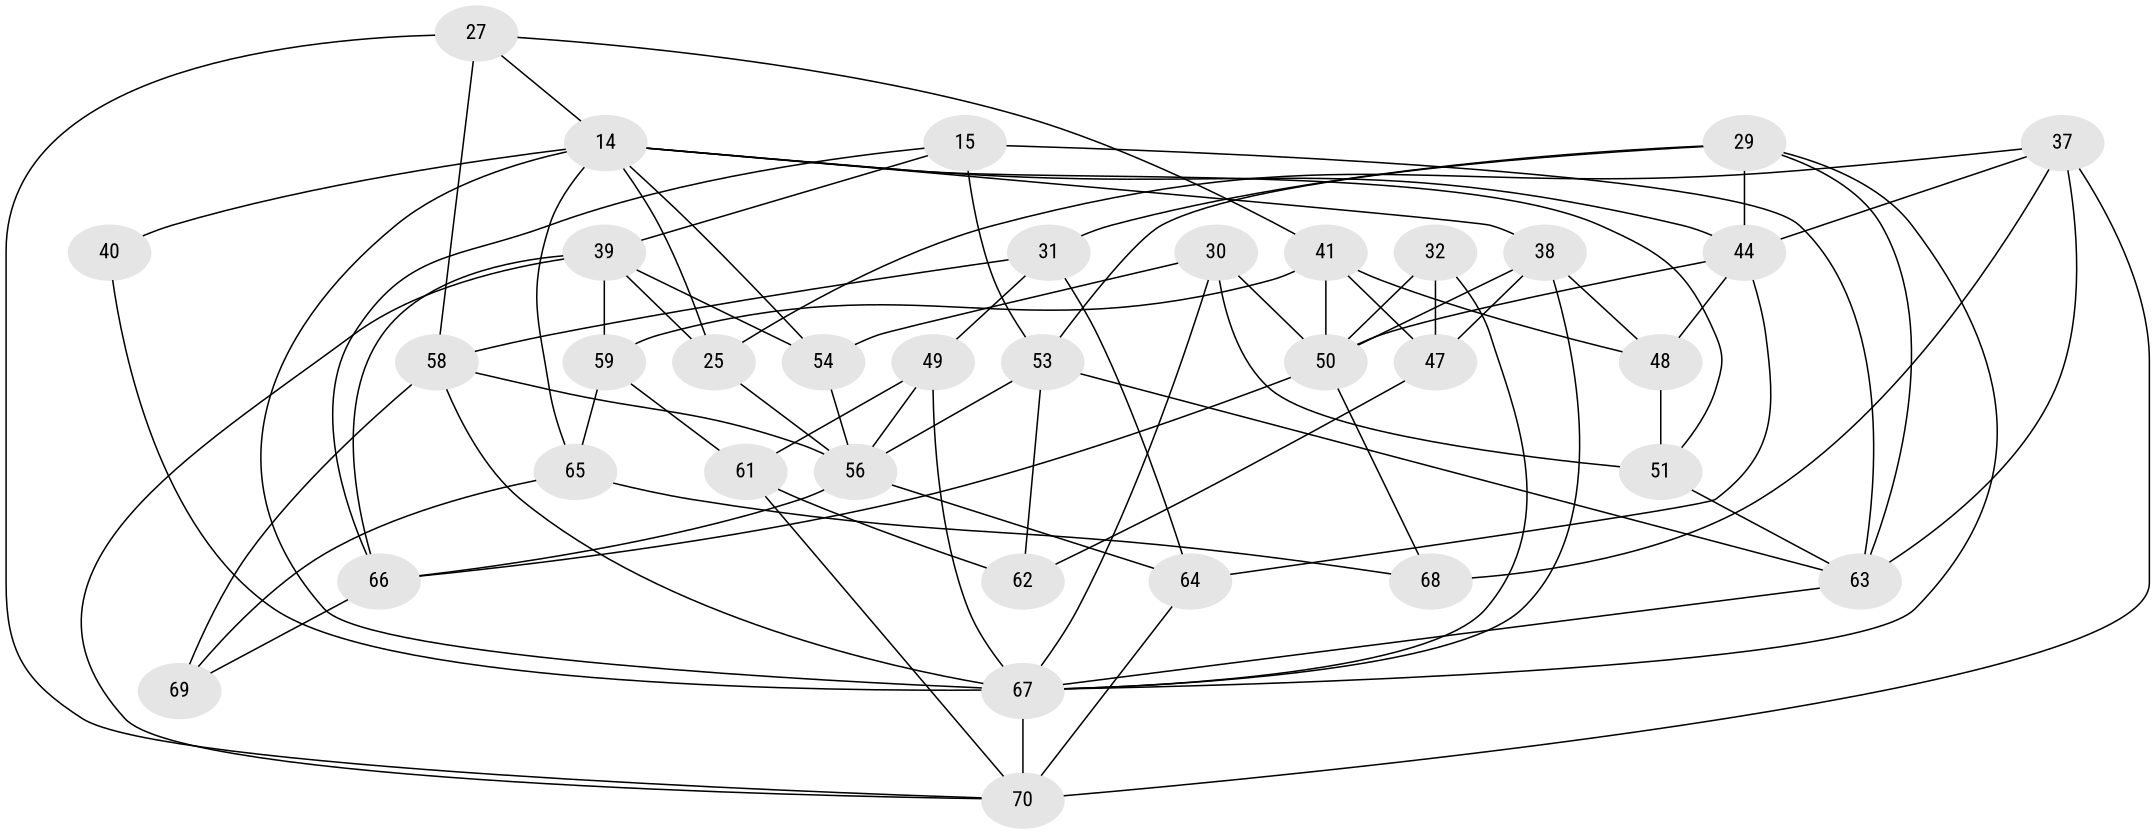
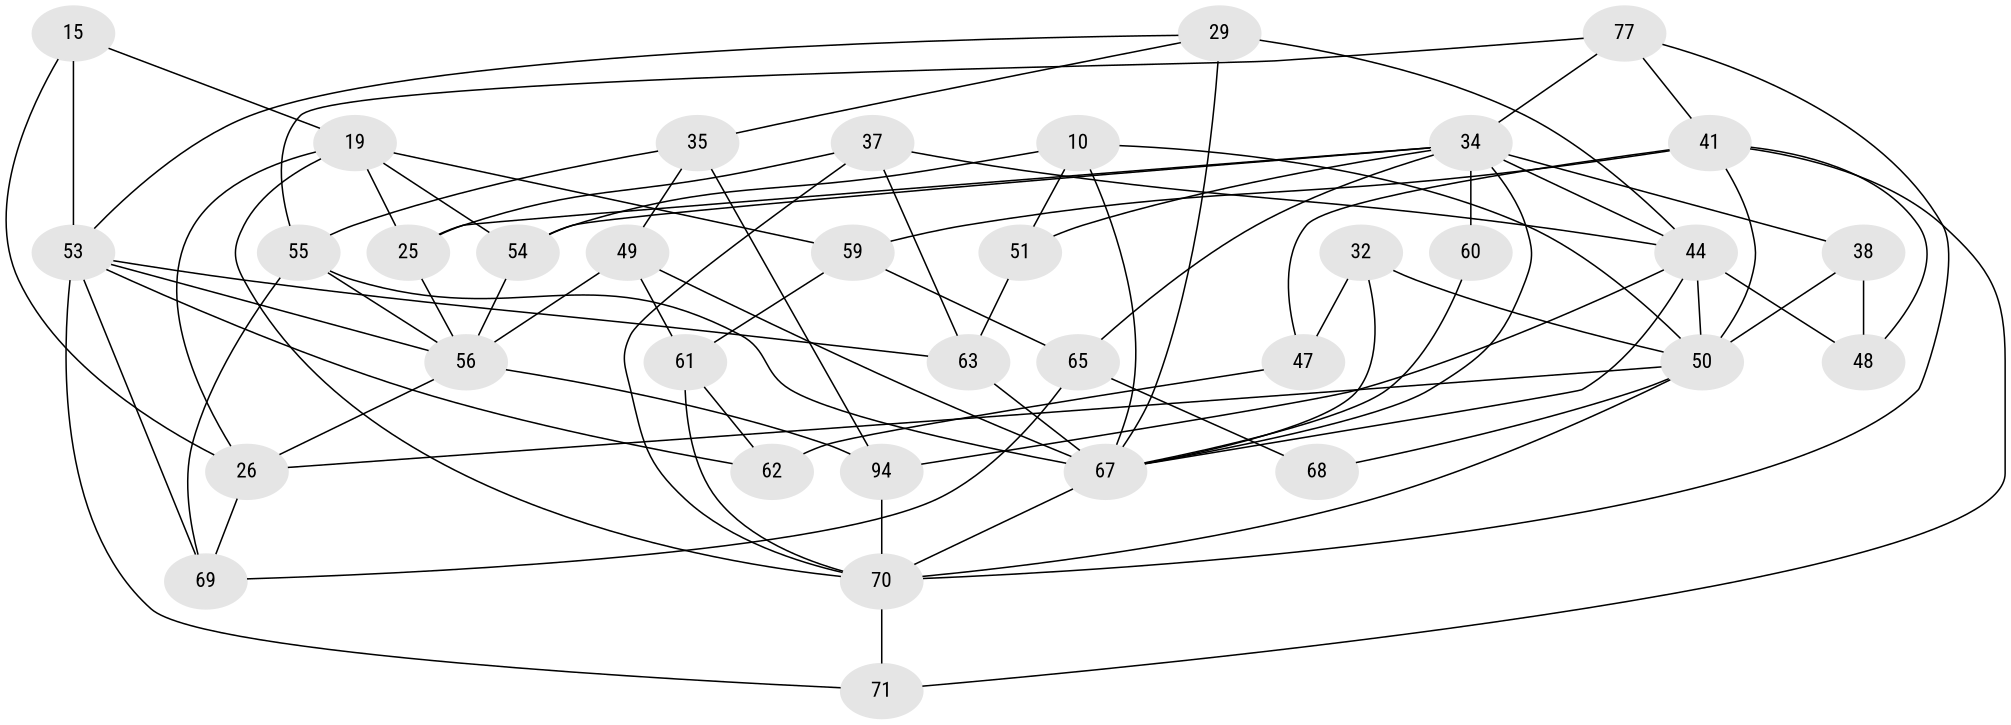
(476, 33) -> (1625, 33)
(606, 143) -> (1471, 143)
(1665, 190) -> none
(110, 253) -> (1471, 253)
(604, 253) -> (355, 143)
(1049, 253) -> (698, 143)
(1216, 253) -> (1078, 143)
(1505, 293) -> none
(1910, 328) -> none
(437, 362) -> (299, 253)
(1661, 417) -> none
none -> (142, 424)
(1817, 458) -> none
none -> (1307, 516)
(379, 581) -> (247, 472)
(1190, 581) -> (882, 472)
(1521, 609) -> (1438, 415)
none -> (882, 691)
